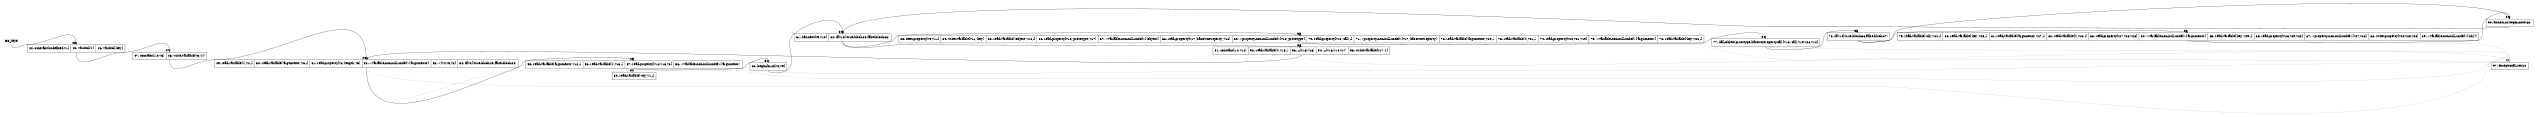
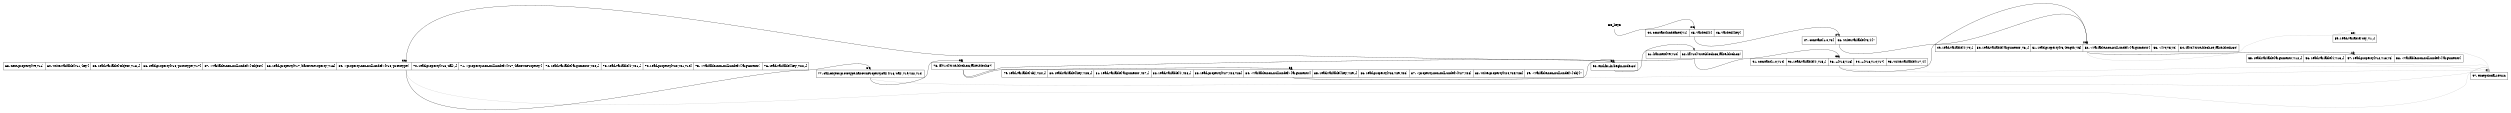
(768, 66) -> none
